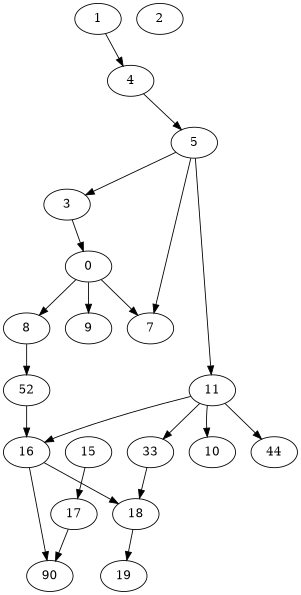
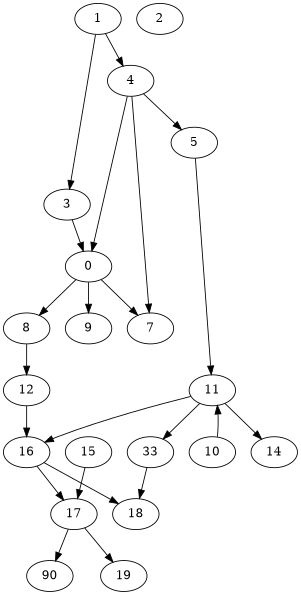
none -> (111, 170)
(135, 172) -> (83, 108)
(173, 231) -> (140, 200)
(27, 390) -> (27, 390)
(207, 417) -> (218, 426)
(274, 452) -> (274, 452)
(37, 510) -> (48, 480)
(131, 541) -> (96, 542)
